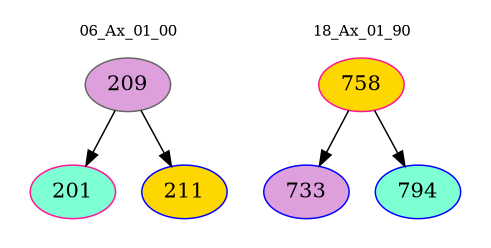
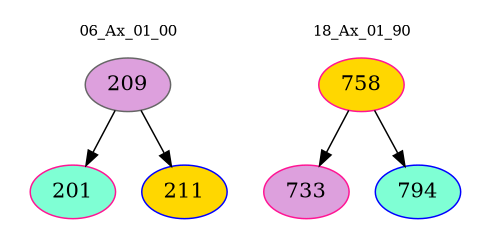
(306, 192) -> (306, 192)
